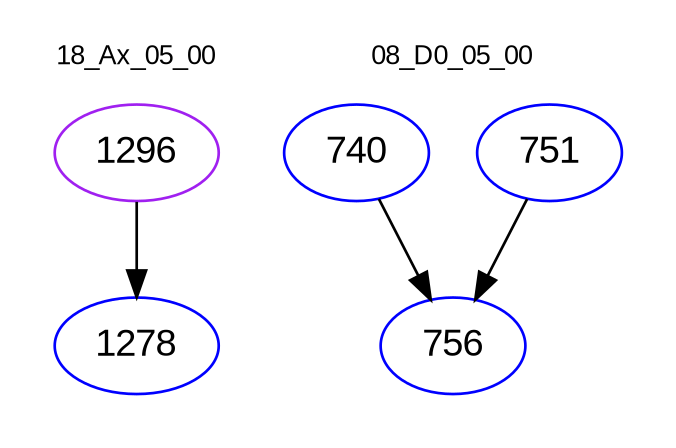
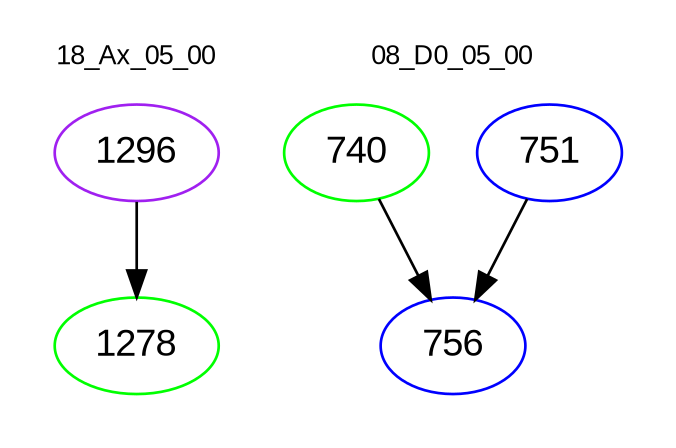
(357, 153) -> (357, 153)
(137, 346) -> (137, 346)
